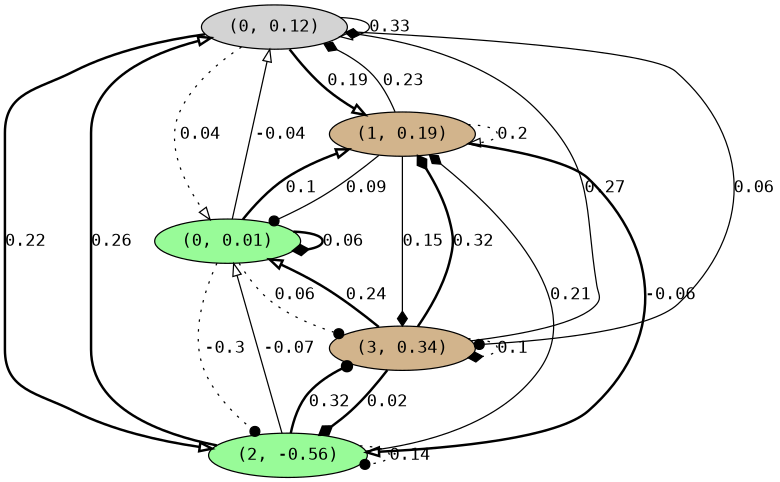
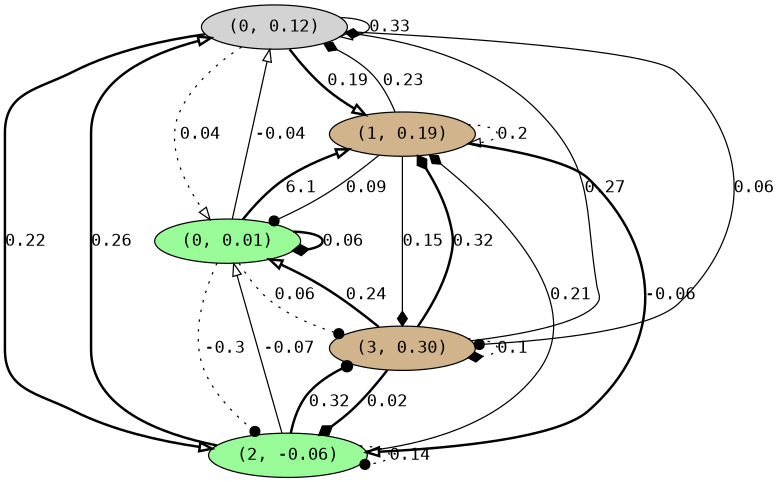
(301, 188) -> (301, 188)
(402, 348) -> (402, 348)
(288, 455) -> (288, 455)
